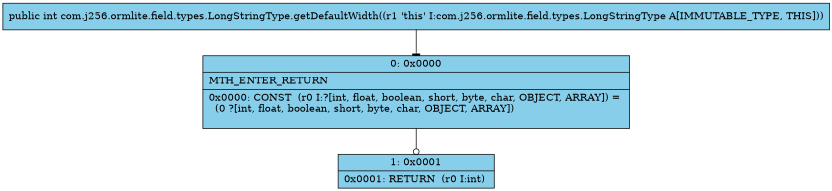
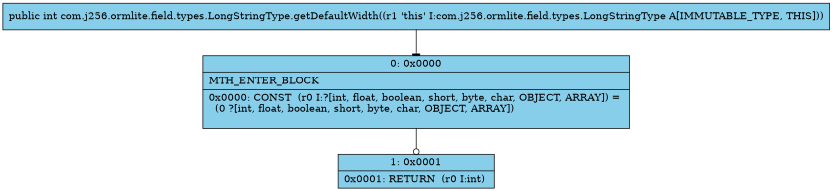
(268, 81) -> (264, 81)
